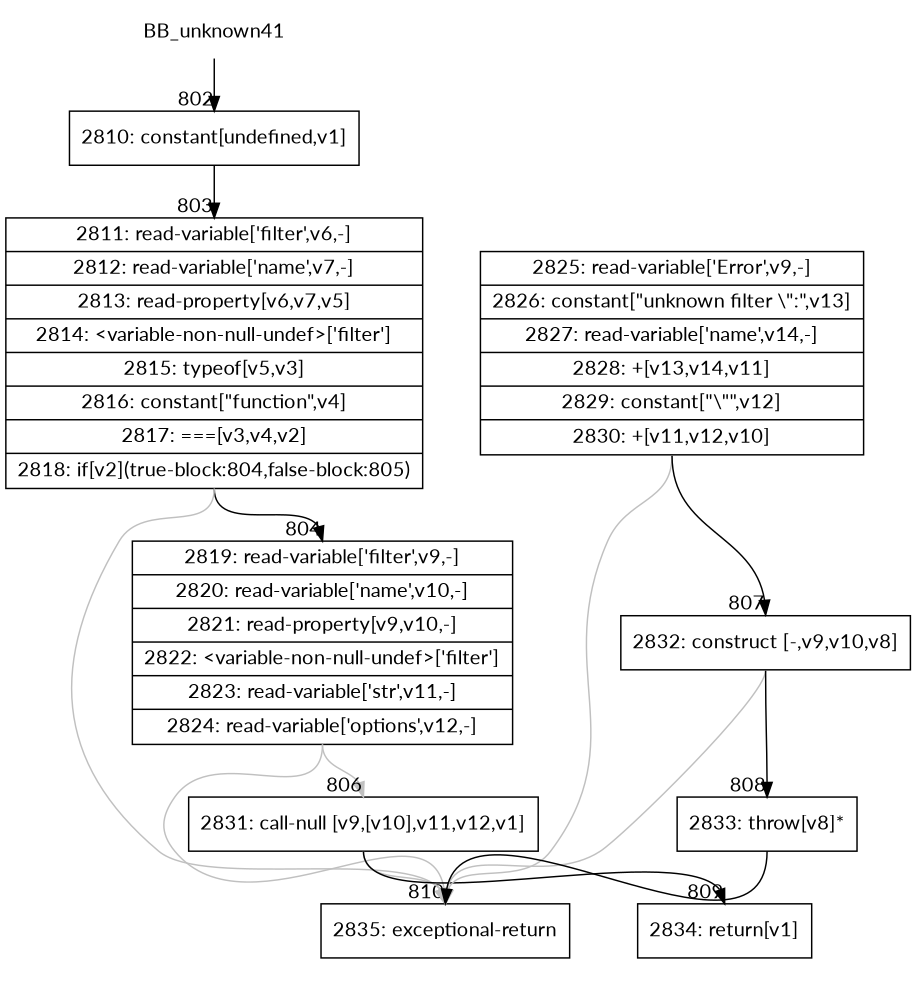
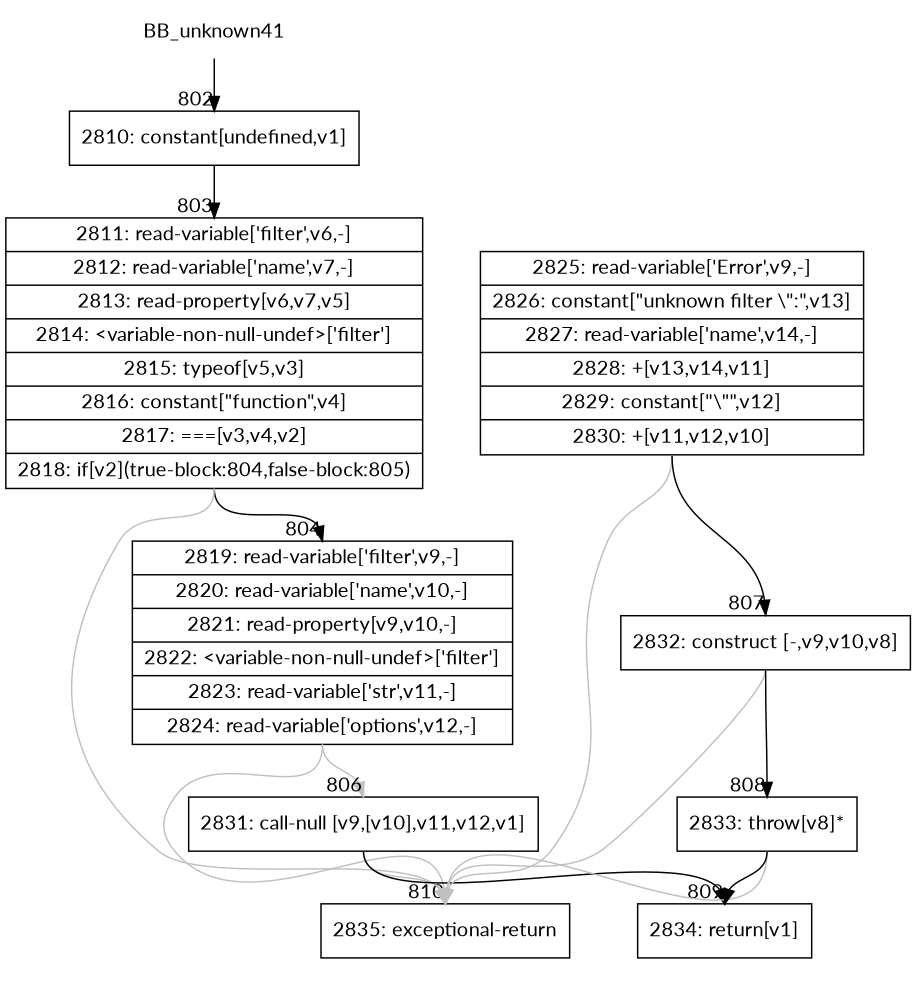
none -> (749, 876)
(622, 882) -> (622, 882)
